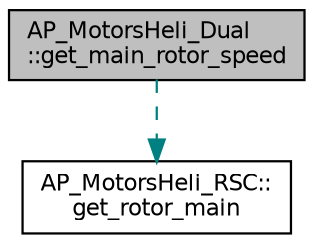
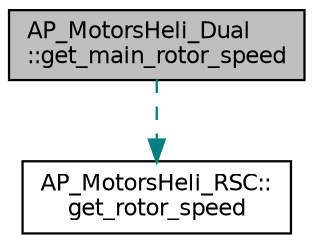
(157, 197) -> (157, 197)
